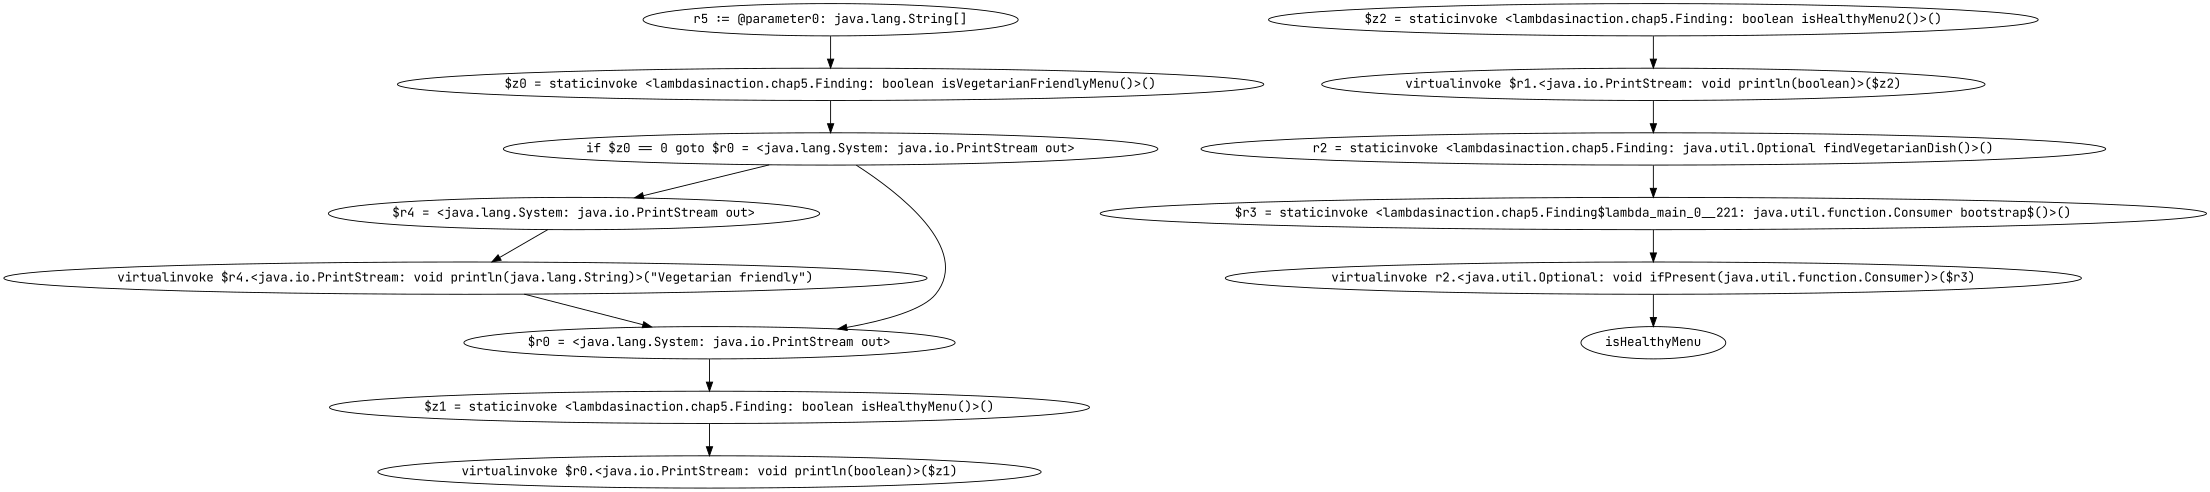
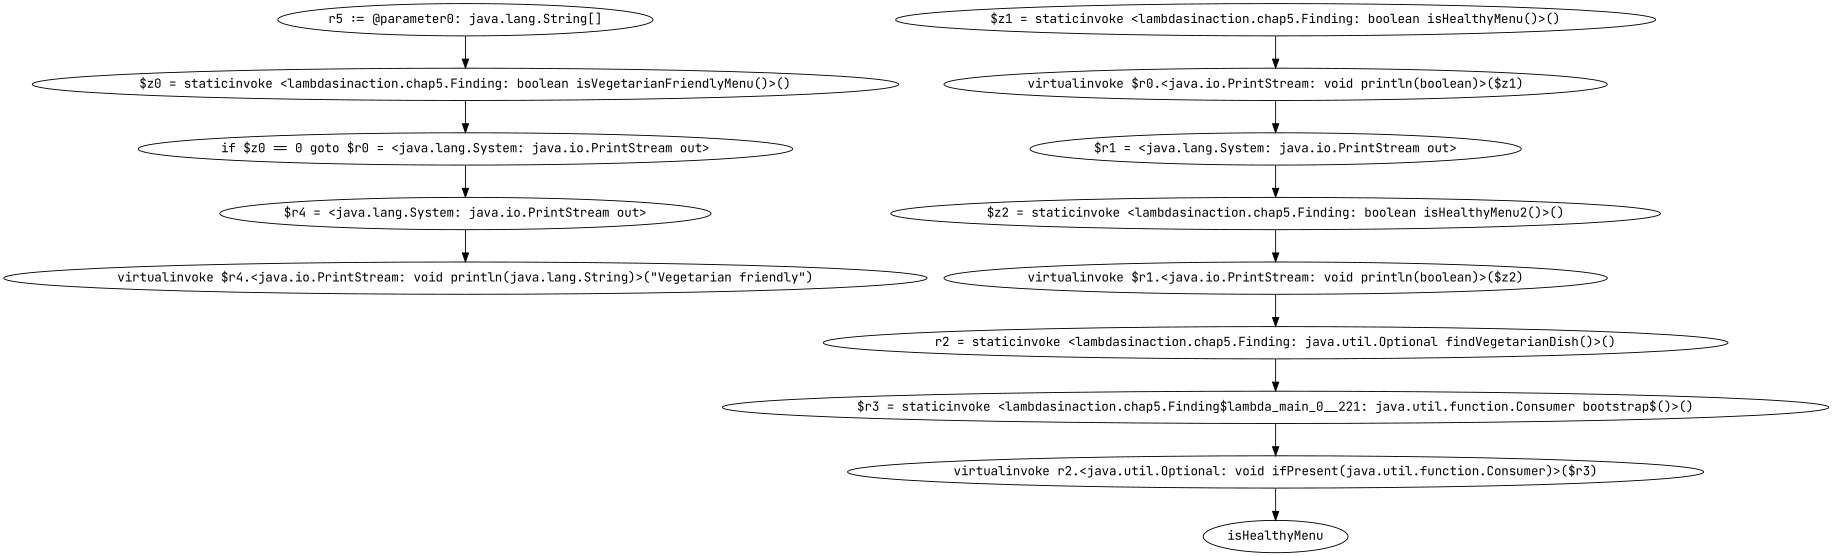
none -> (1276, 149)
(709, 343) -> none
